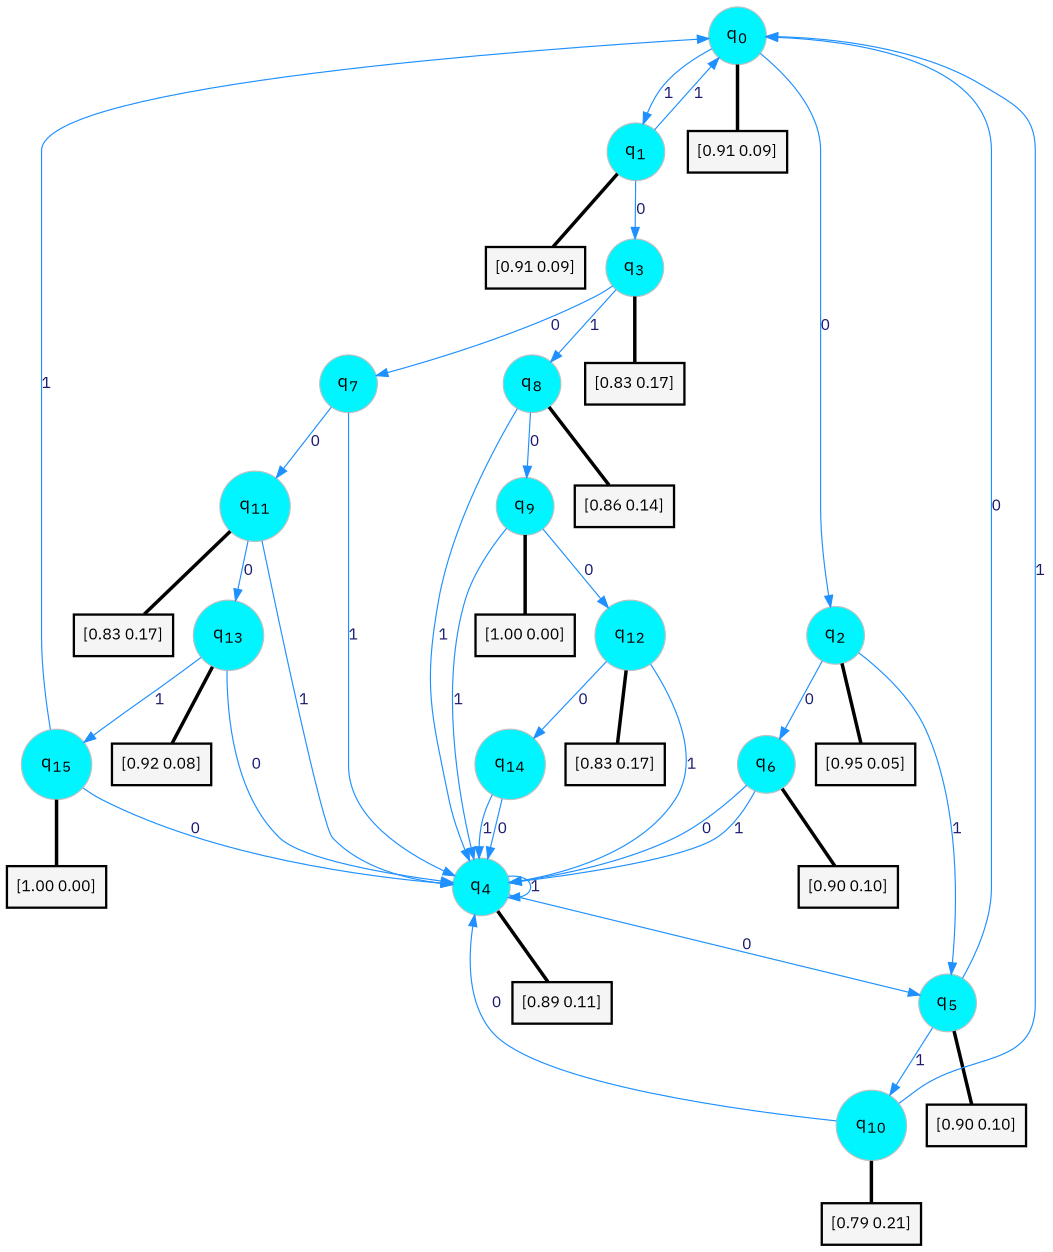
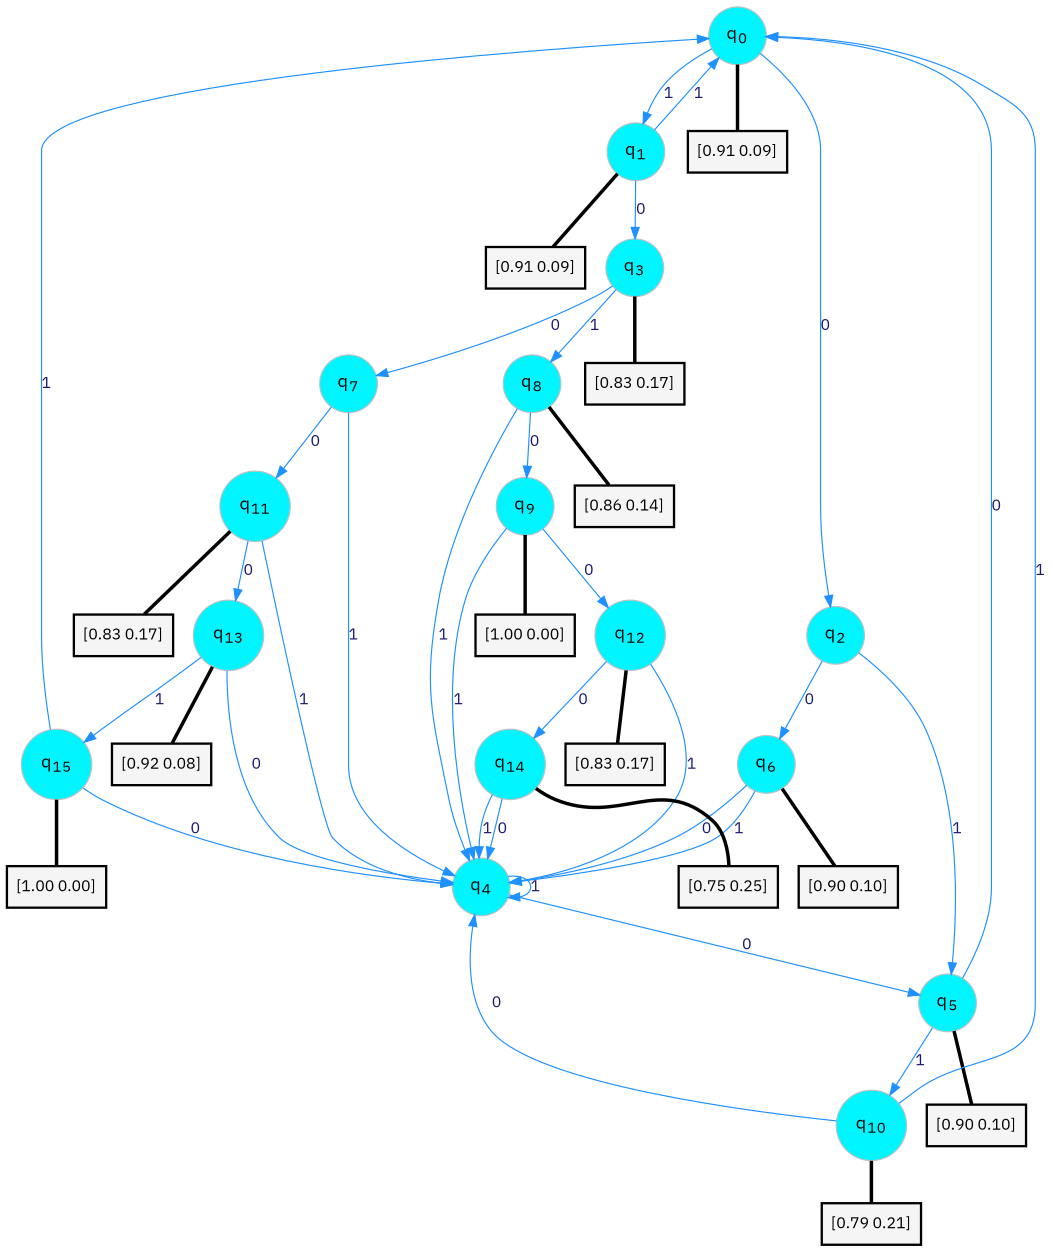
(866, 764) -> none
none -> (728, 887)
(562, 1003) -> none
